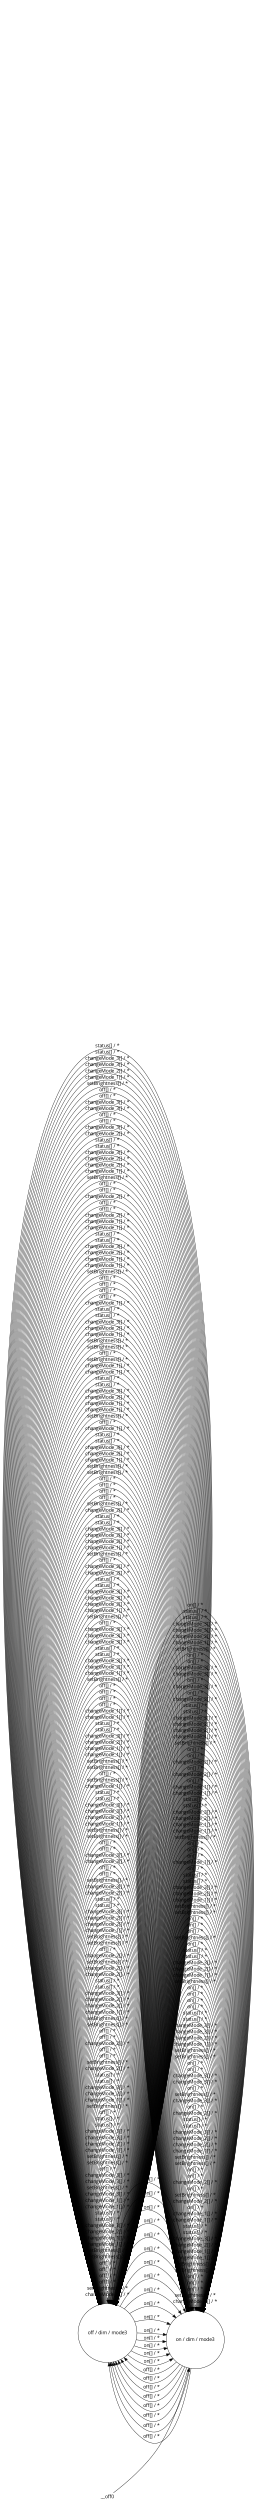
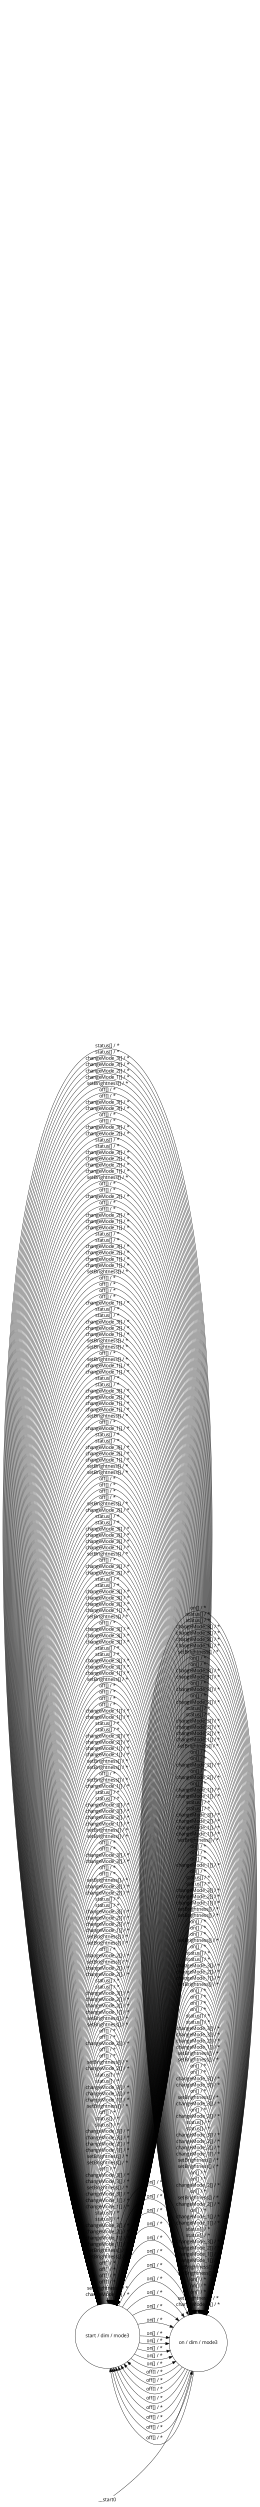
(108, 2333) -> (108, 2336)
(108, 2497) -> (108, 2500)
